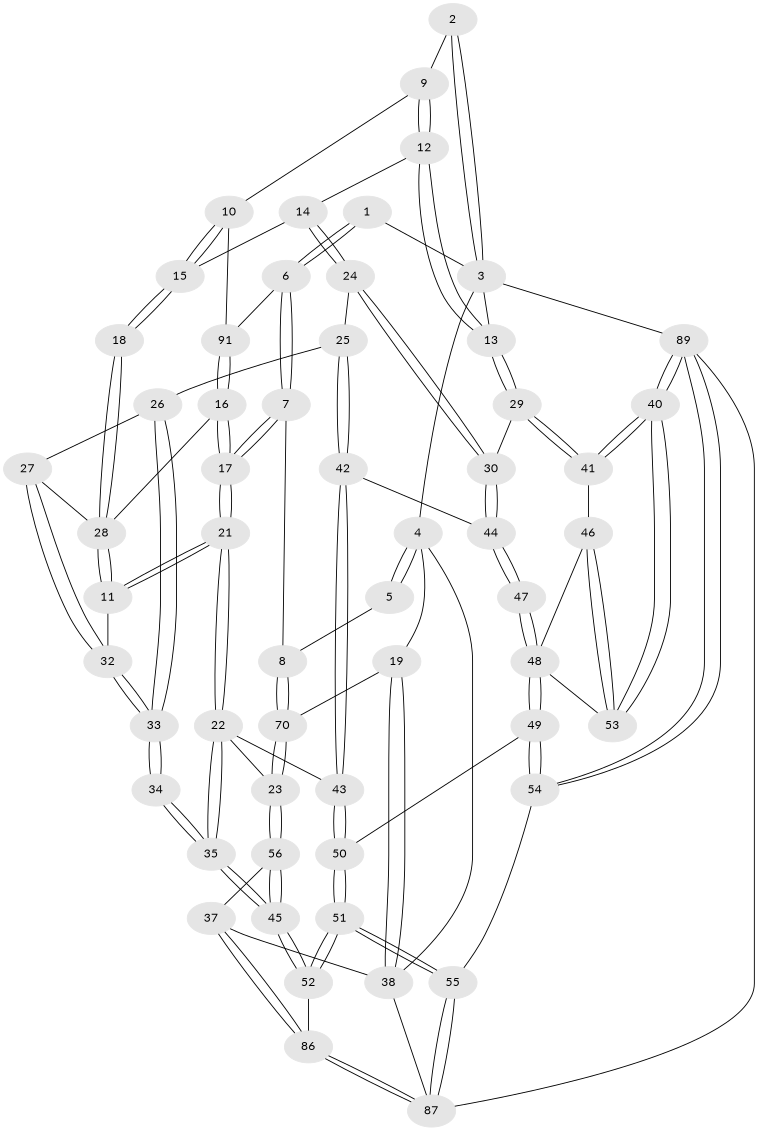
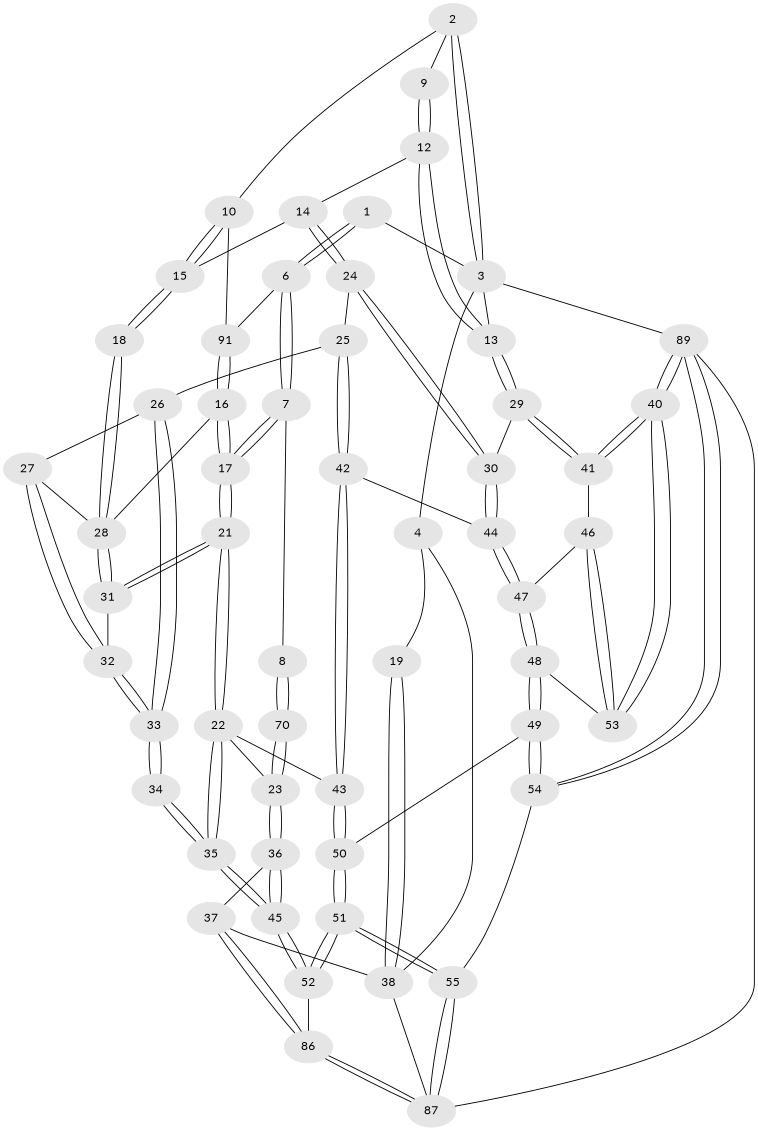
(327, 148) -> (330, 106)
(108, 597) -> (108, 597)
(390, 597) -> none
(562, 597) -> (555, 565)
(330, 699) -> none
(276, 854) -> (276, 854)
